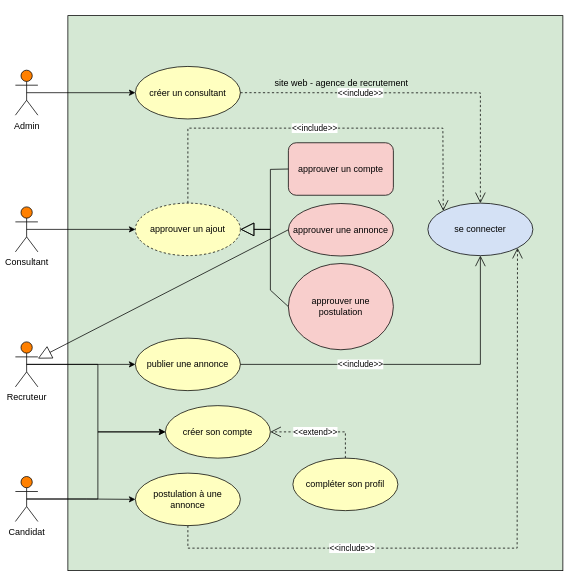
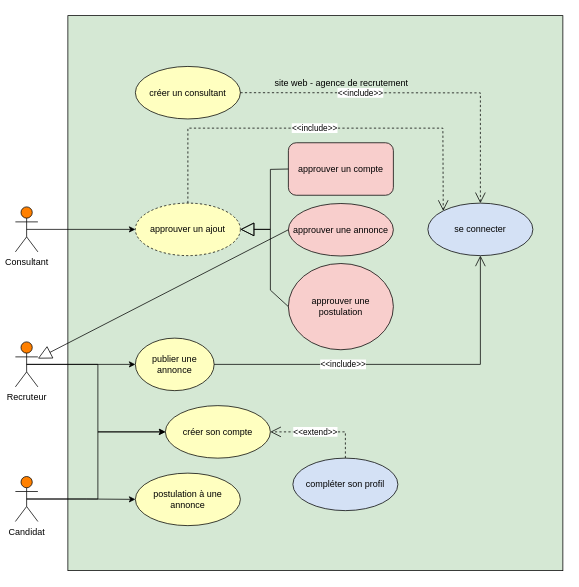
(27, 92) -> none
(79, 92) -> none
(188, 364) -> (175, 364)
(345, 484) -> (345, 484)
(490, 548) -> none
